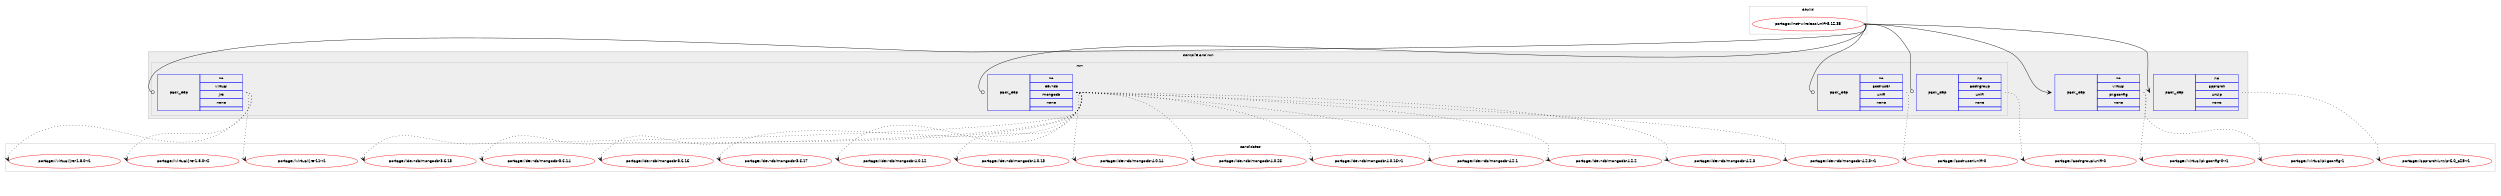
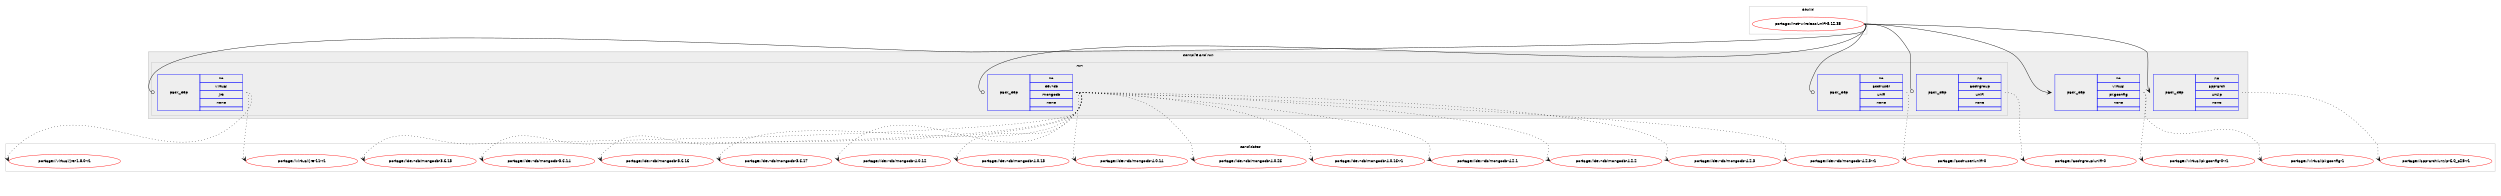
(183, 161) -> none
